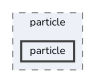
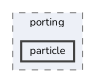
(48, 23) -> (48, 23)
